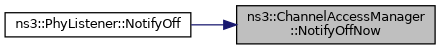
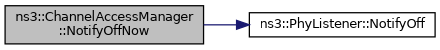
(207, 25) -> (220, 25)
